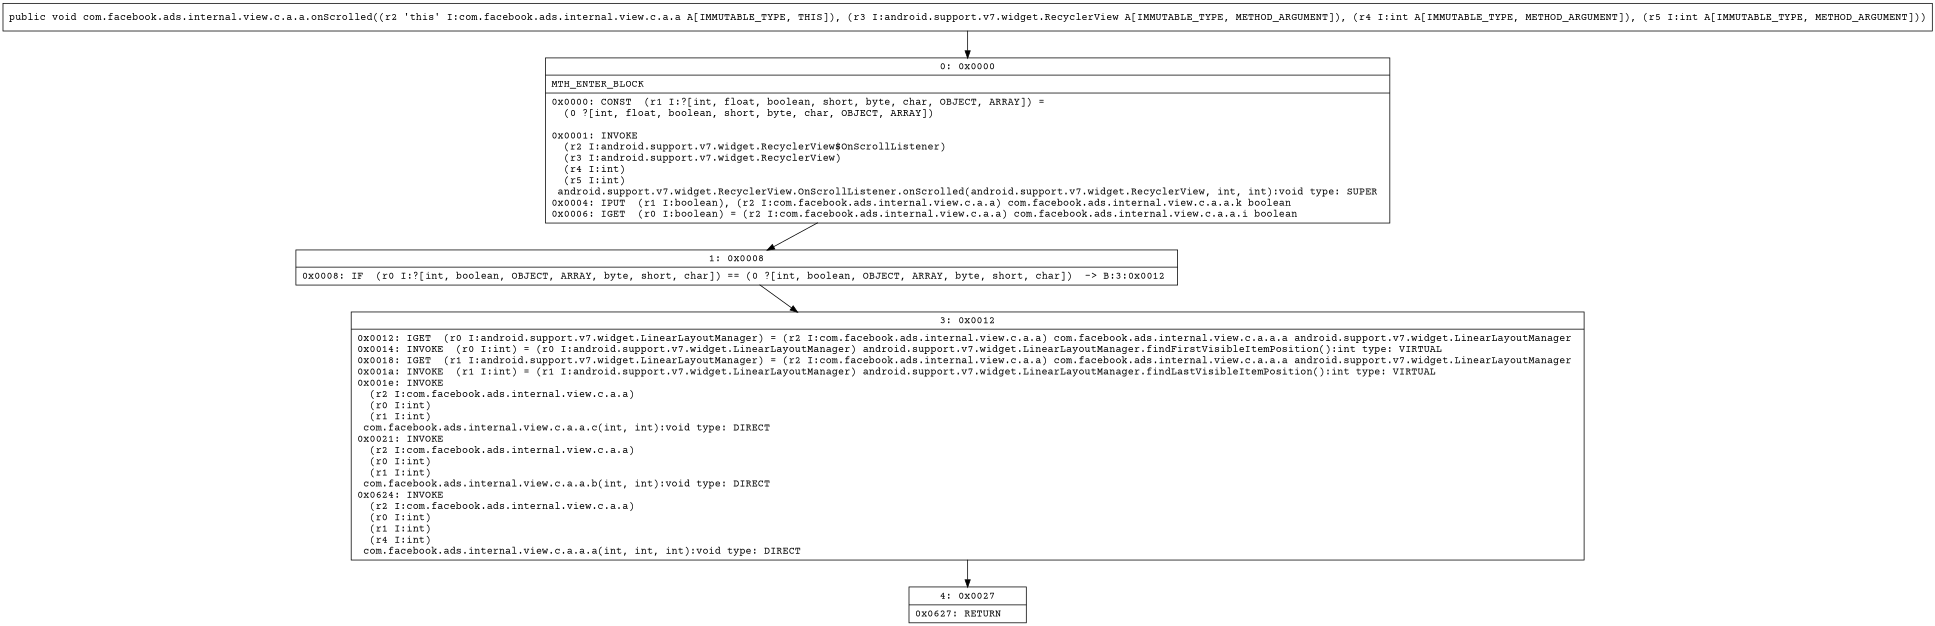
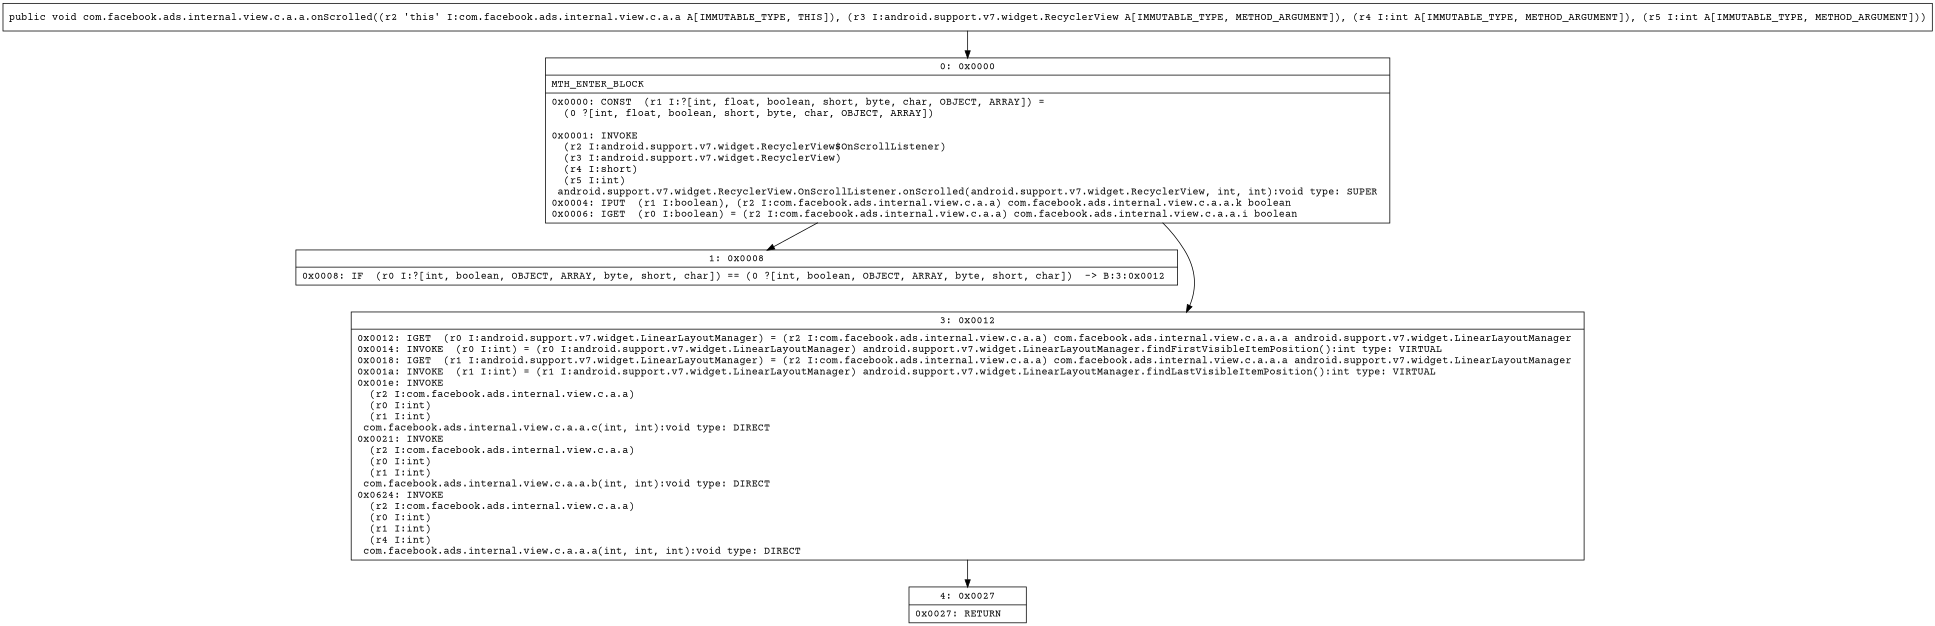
(589, 169) -> (595, 169)
(776, 296) -> (1190, 260)
(968, 613) -> (968, 613)
